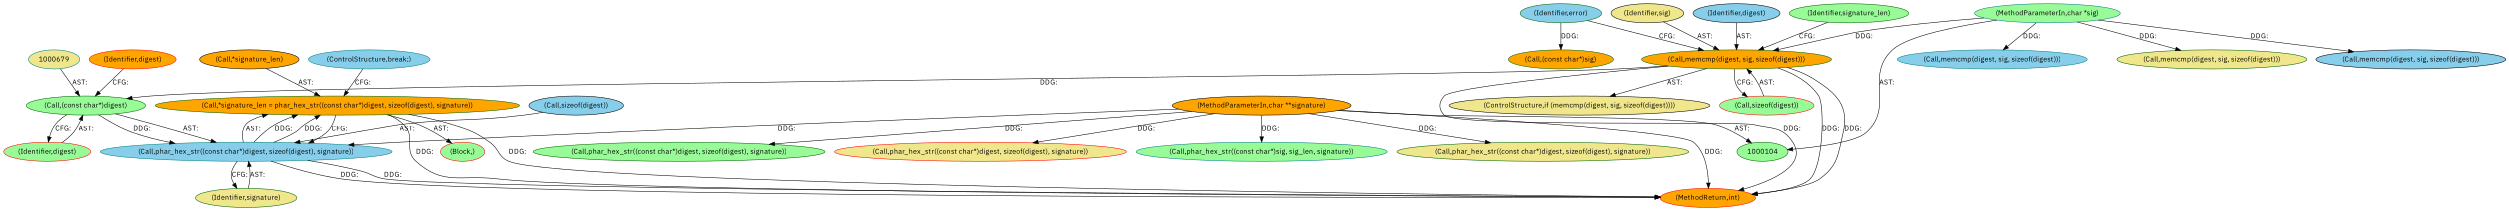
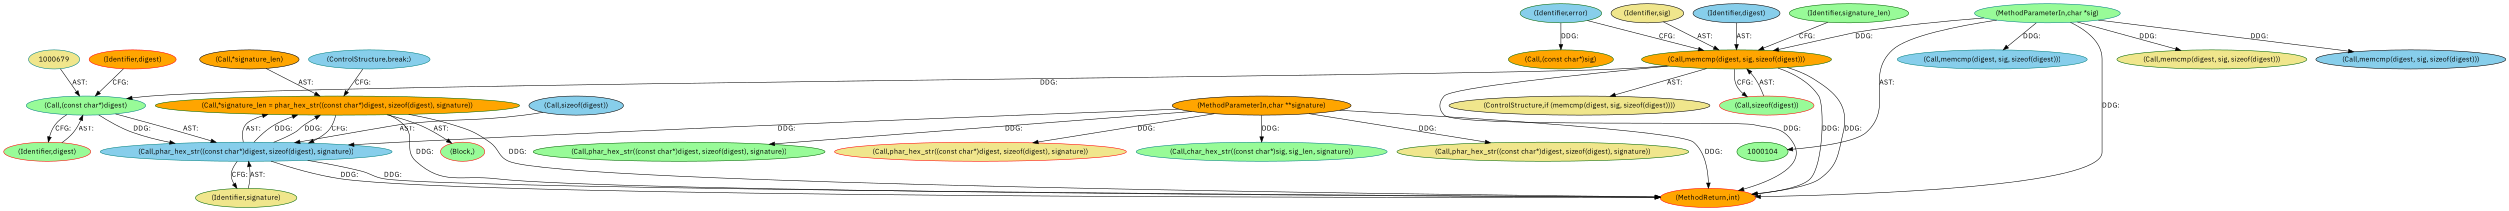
(86, 106) -> (86, 106)
(1544, 117) -> none
(1262, 152) -> (1262, 152)
none -> (2007, 182)
